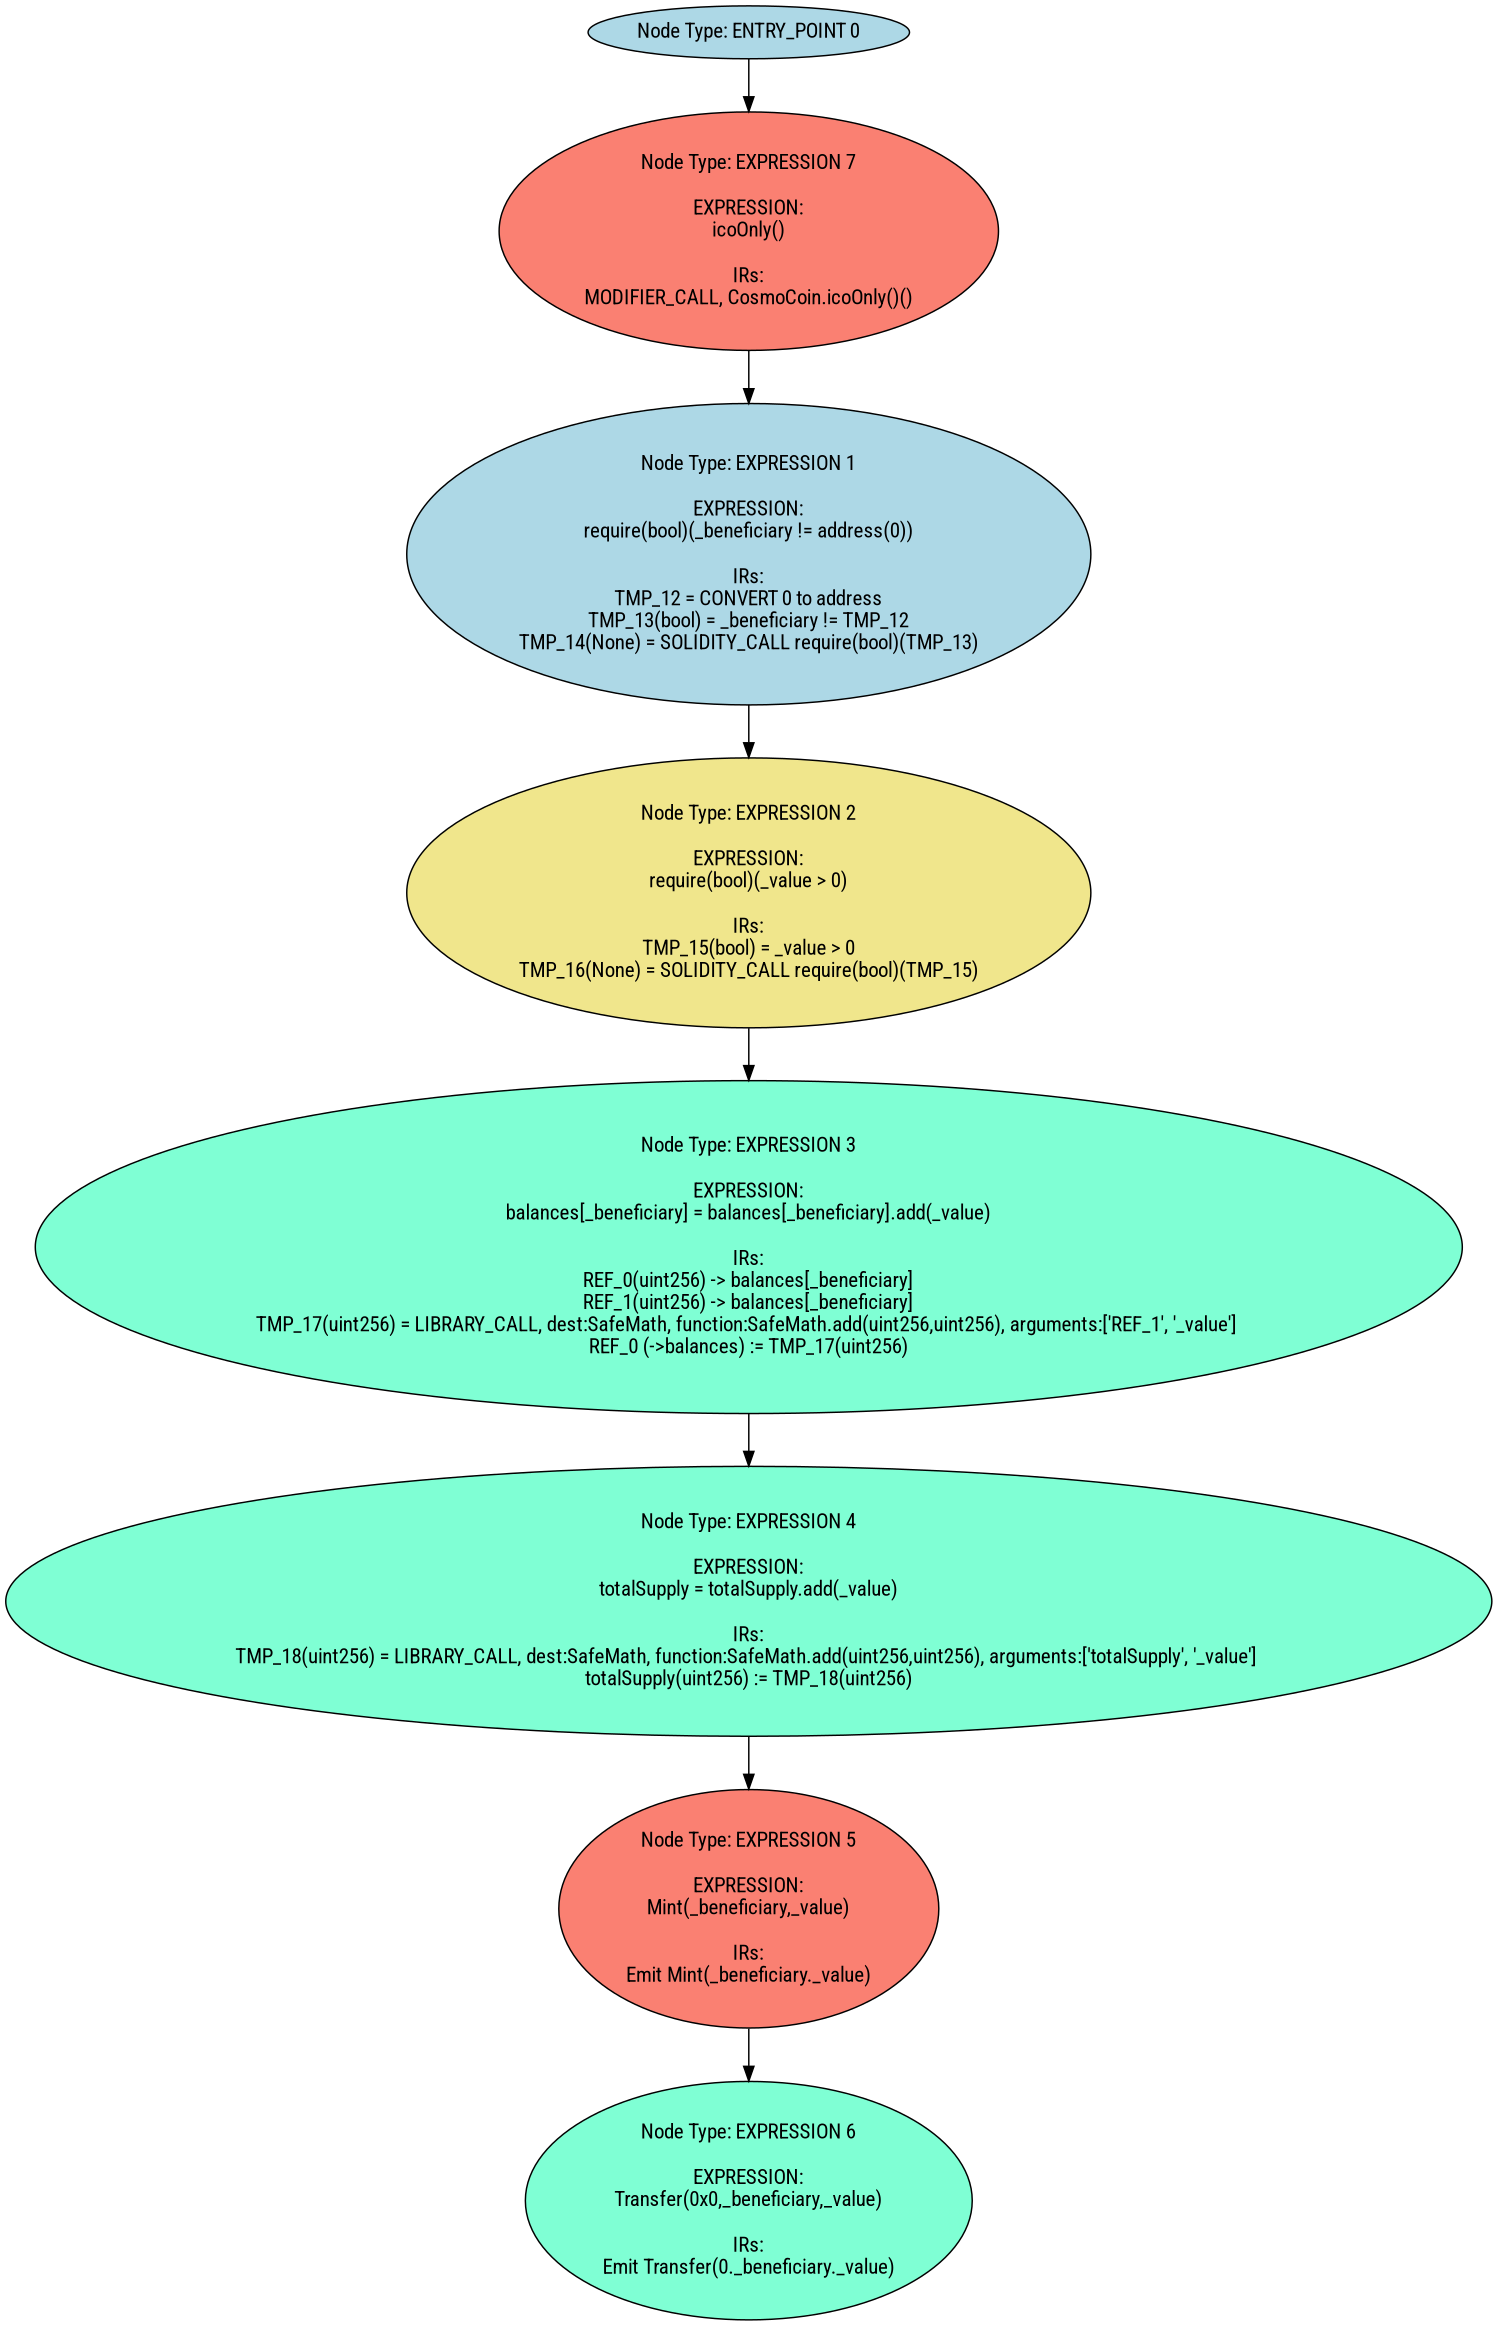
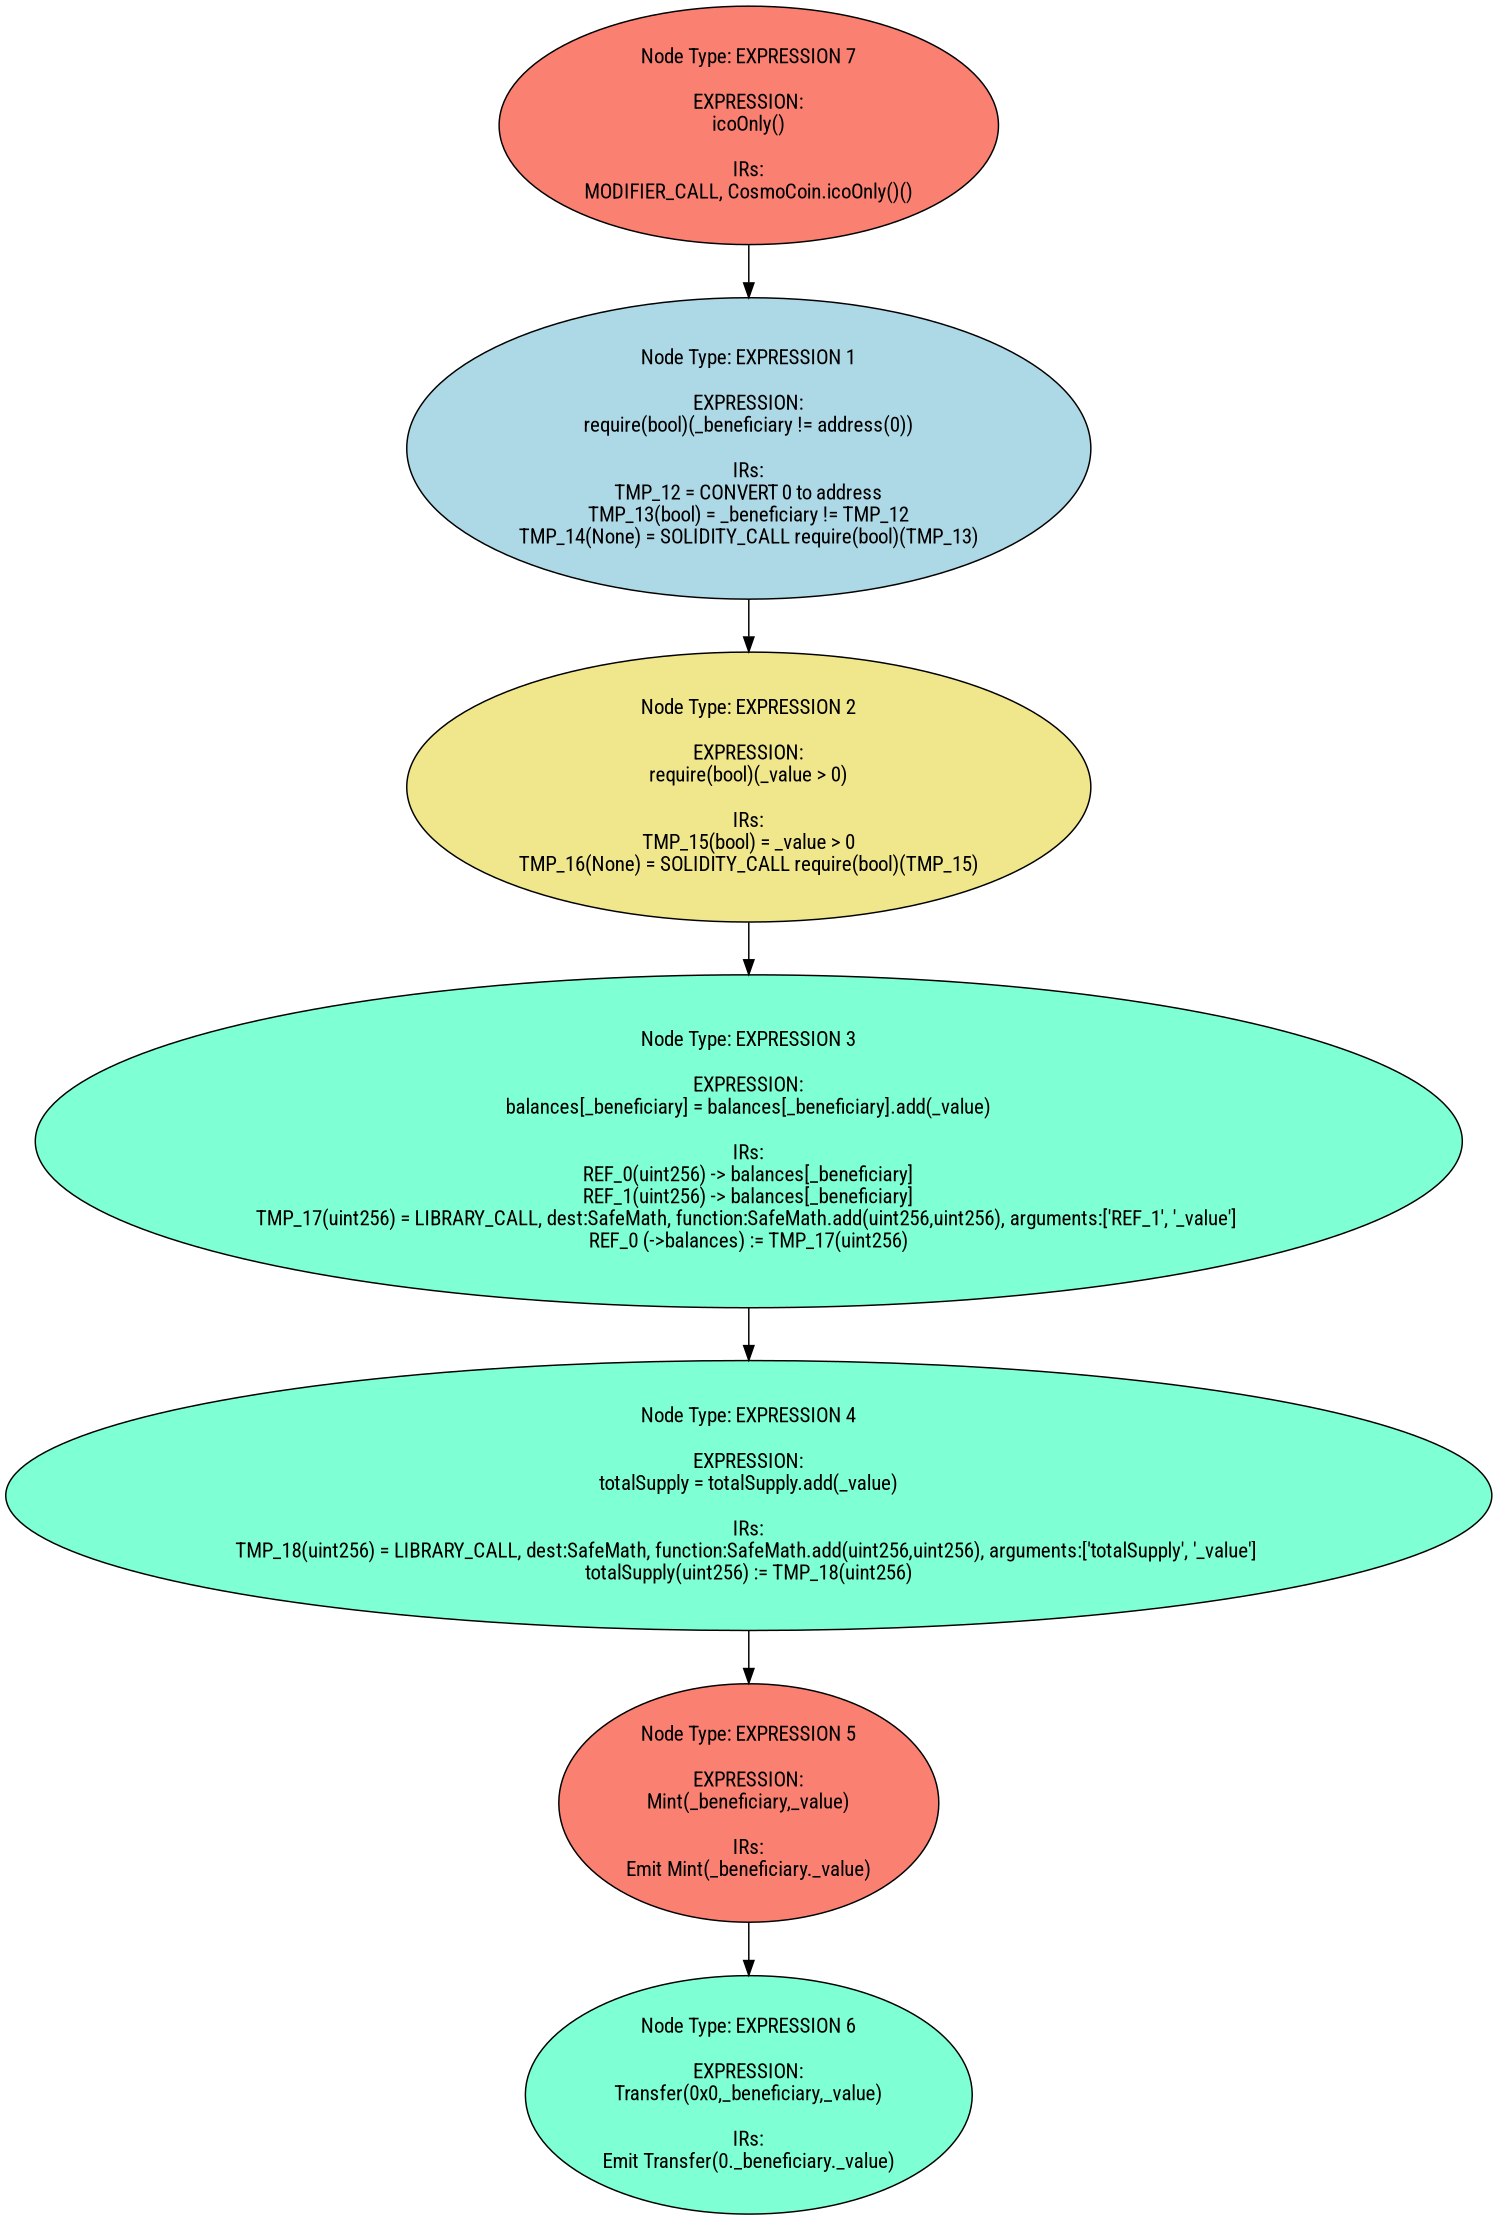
(749, 32) -> none
